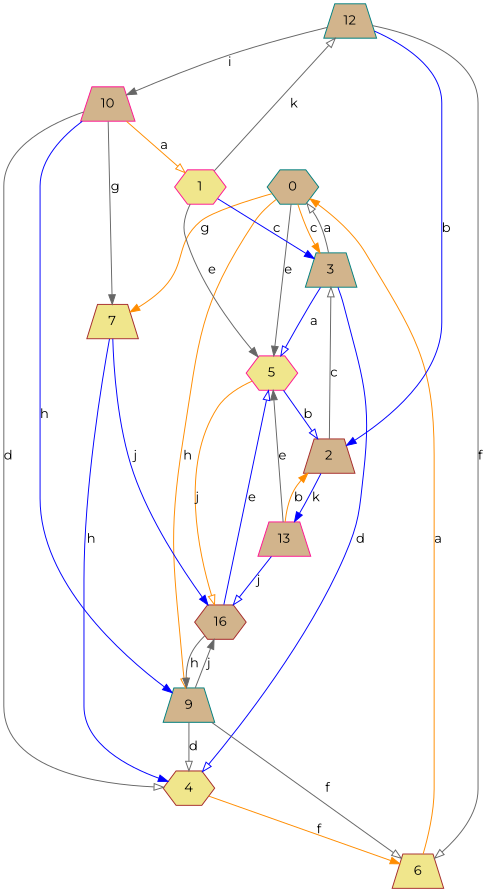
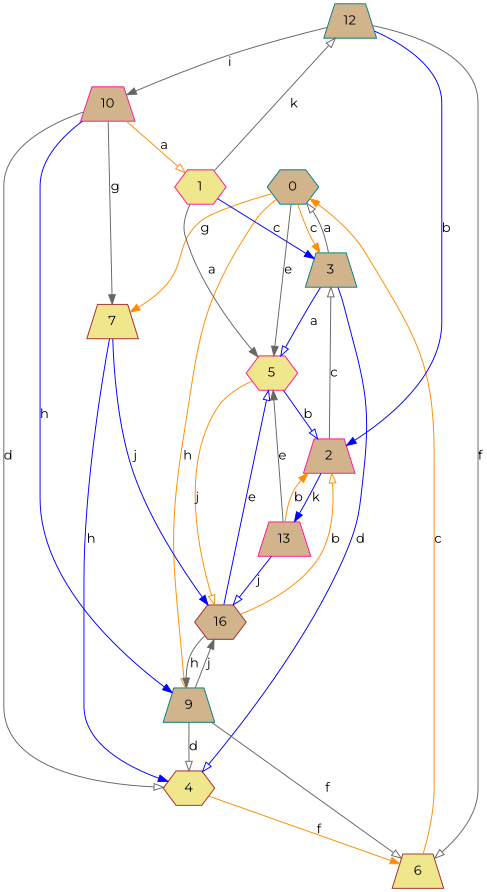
(212, 270) -> (212, 270)
(329, 456) -> (329, 456)
(438, 539) -> (438, 539)
none -> (313, 566)
